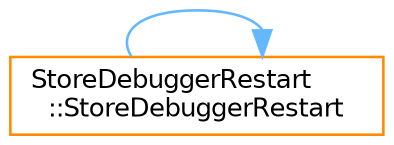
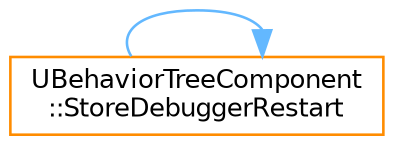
(197, 96) -> (197, 96)
